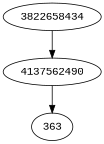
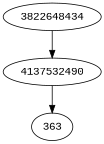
(52, 17) -> (52, 17)
(52, 72) -> (52, 72)
